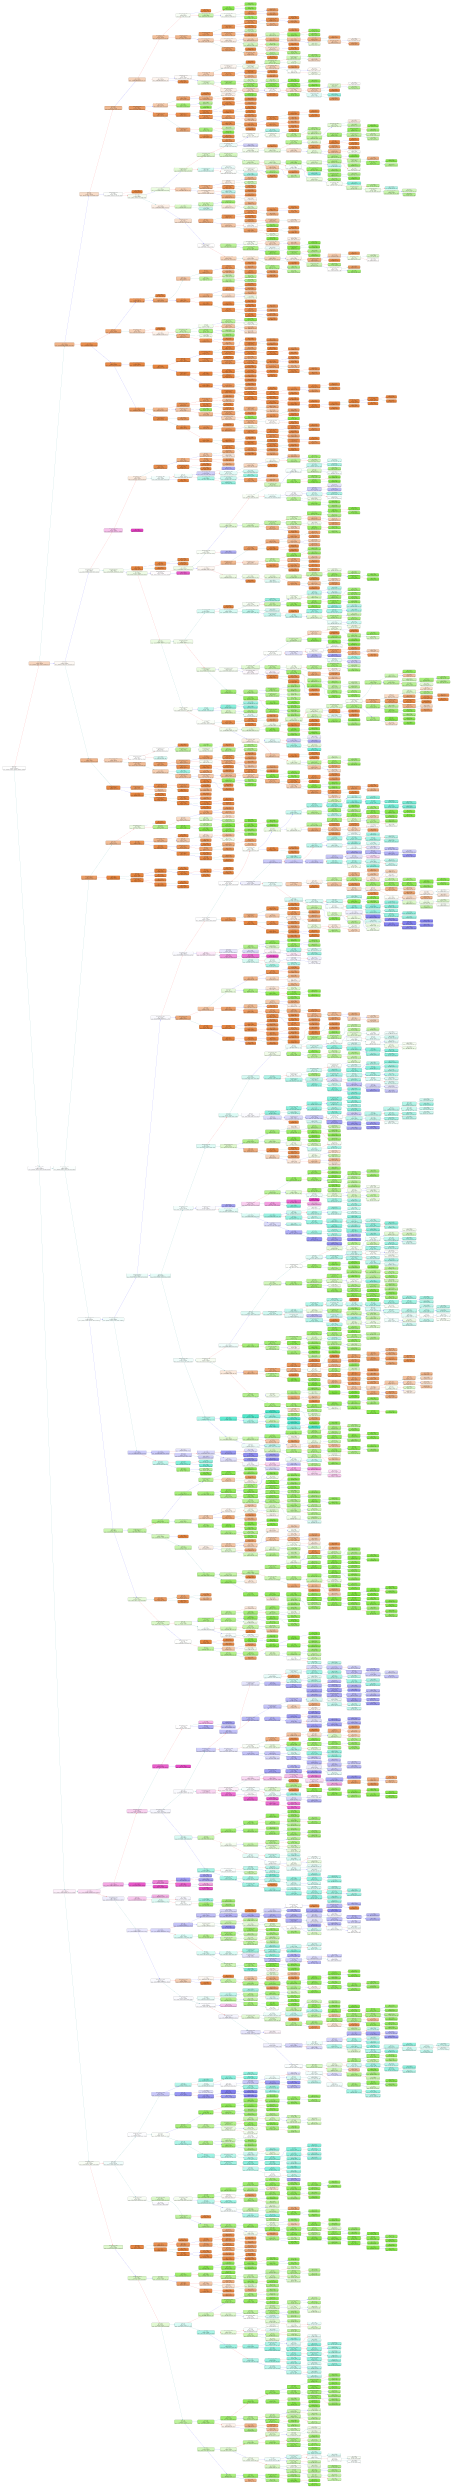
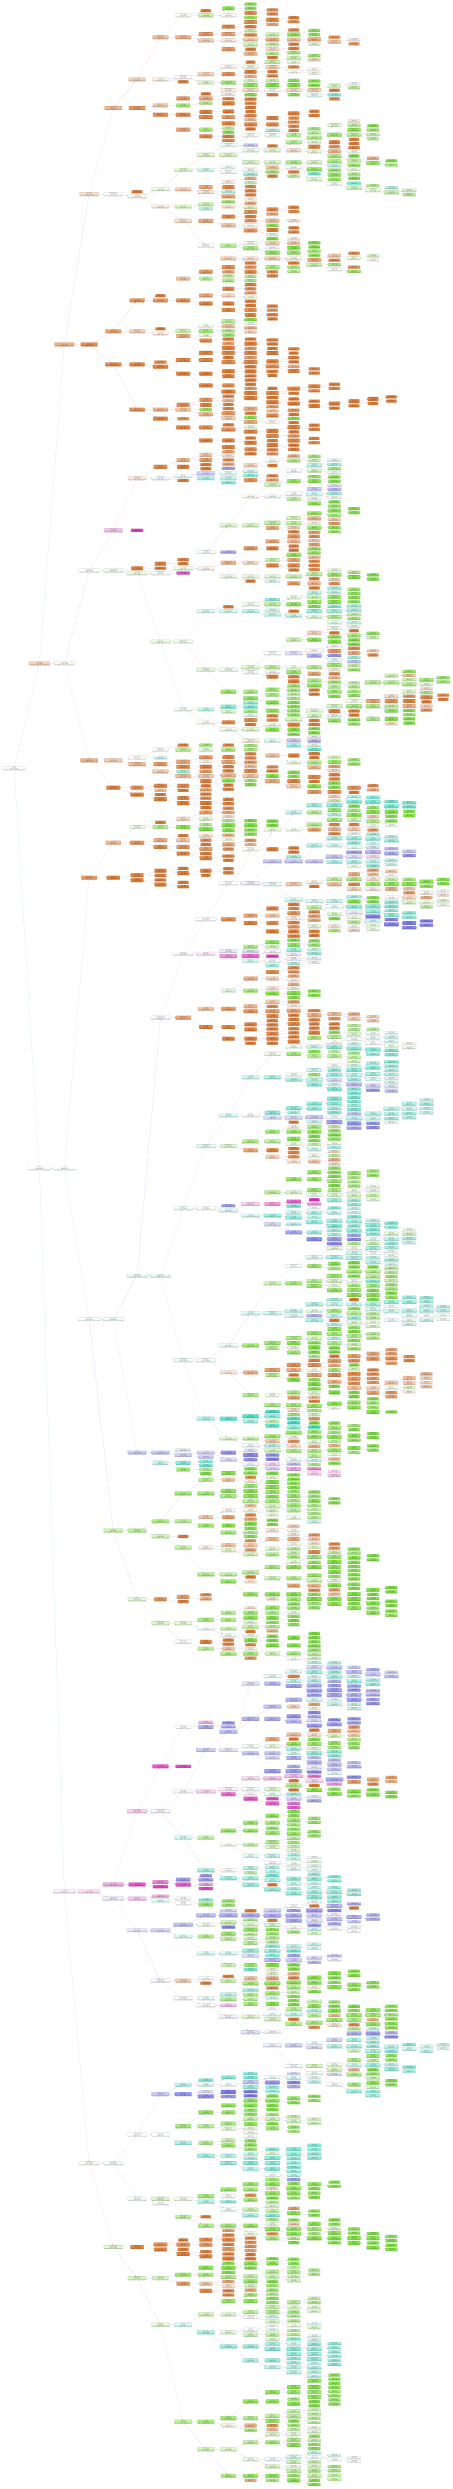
(206, 107) -> none
none -> (160, 362)
(373, 893) -> none
none -> (373, 1407)
none -> (314, 1902)
